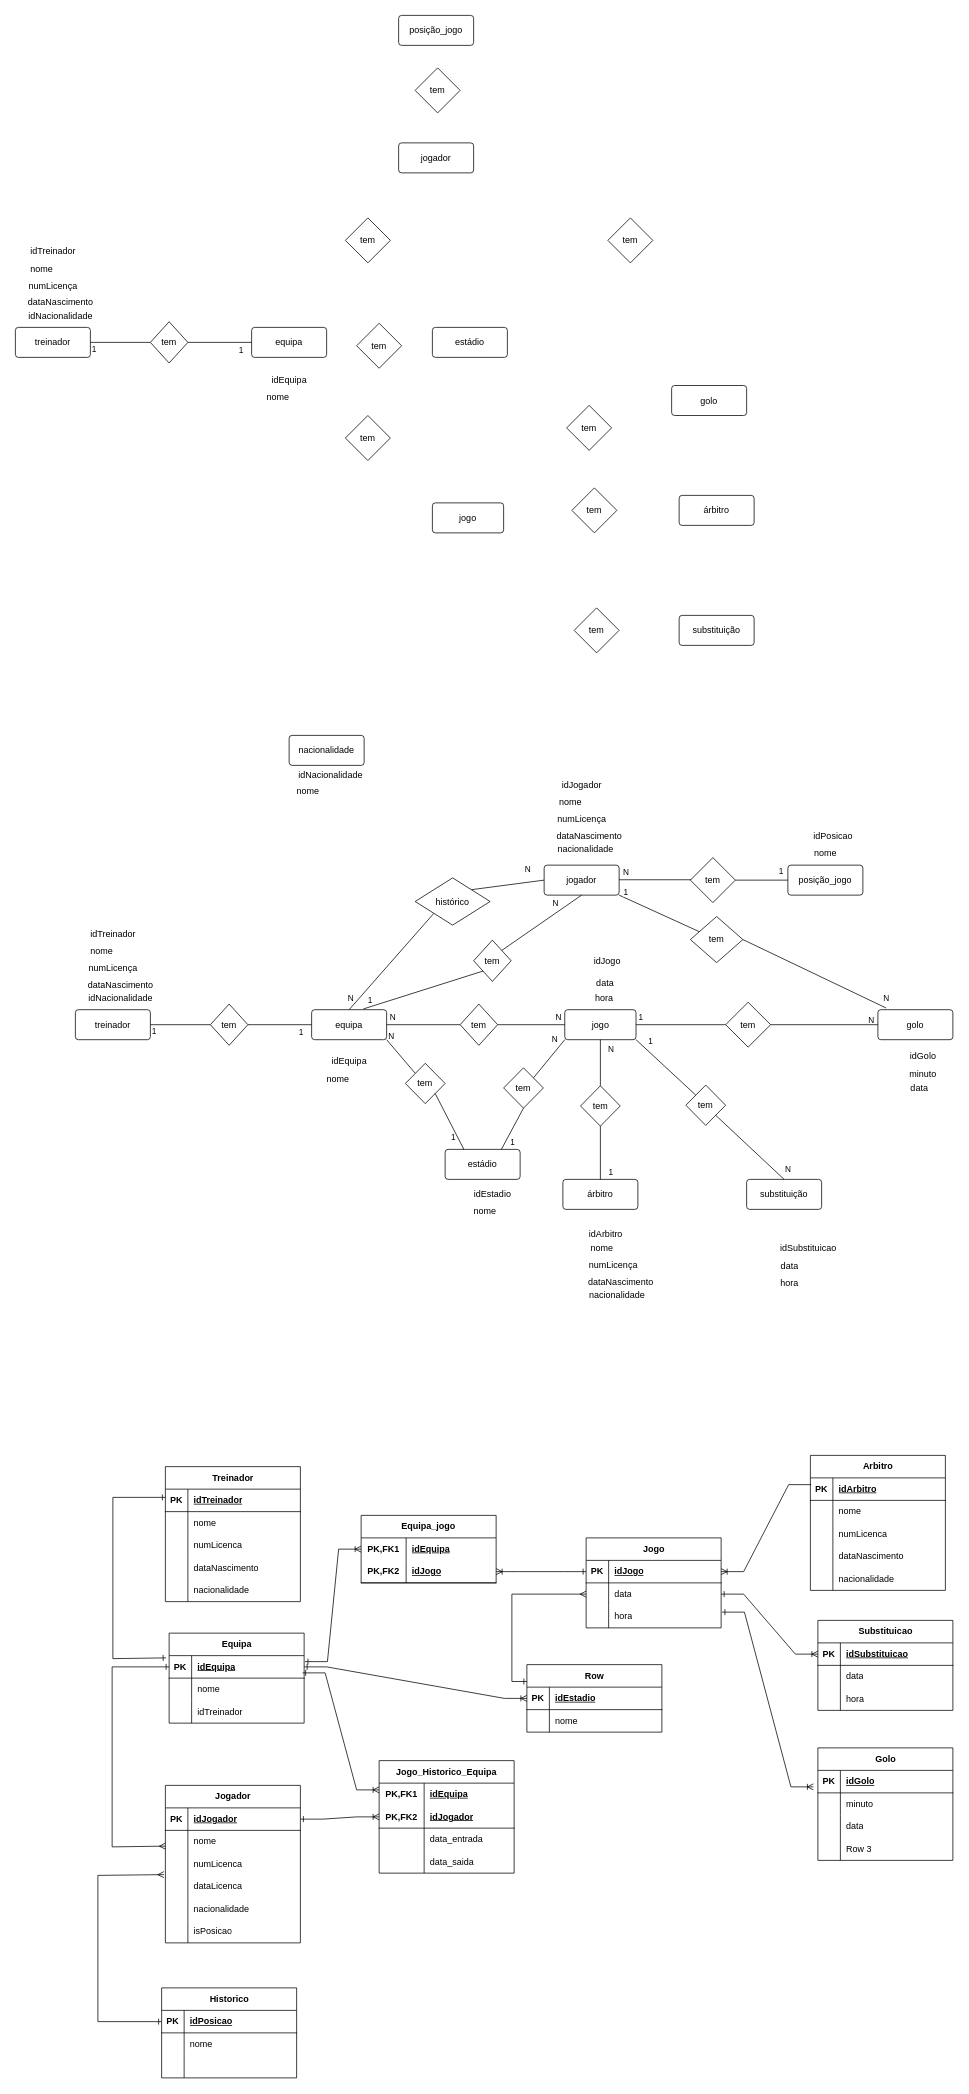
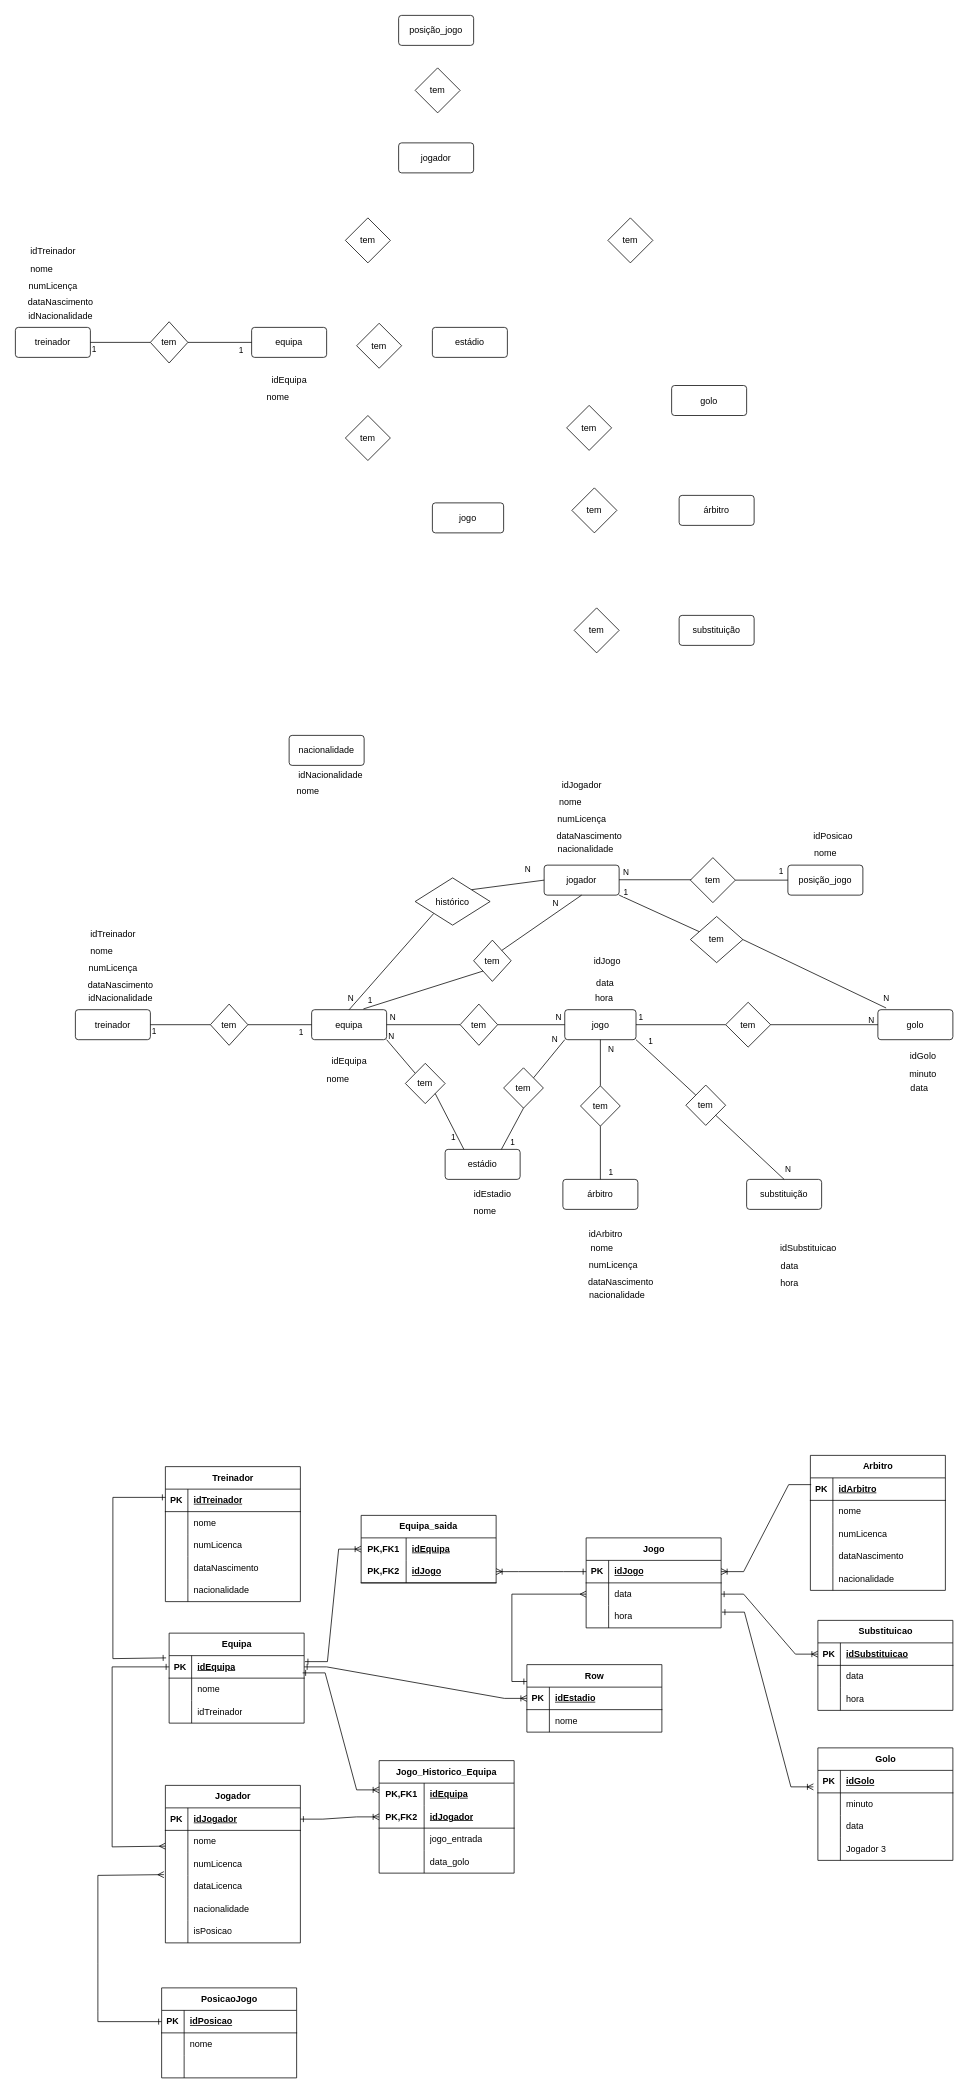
(429, 1527) -> (429, 1527)
(460, 1839) -> (460, 1839)
(858, 1849) -> (868, 1849)
(454, 1862) -> (452, 1862)
(230, 1999) -> (230, 1999)
